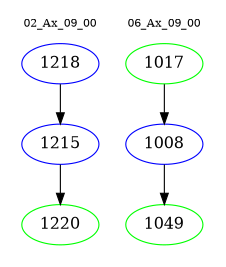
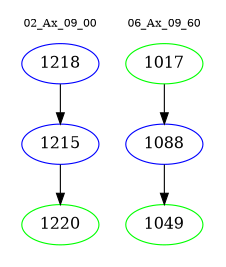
(164, 24) -> (164, 24)
(164, 144) -> (164, 144)
